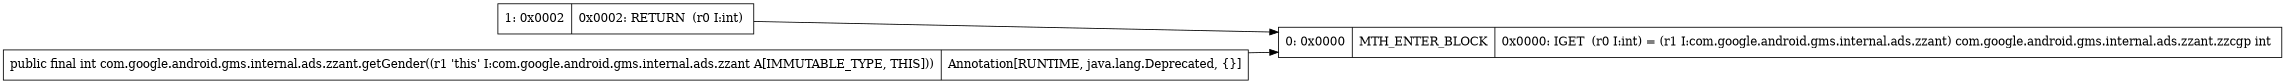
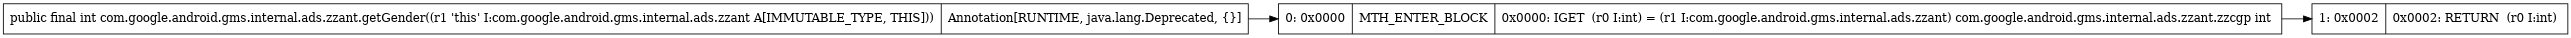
(1012, 27) -> (2293, 19)
